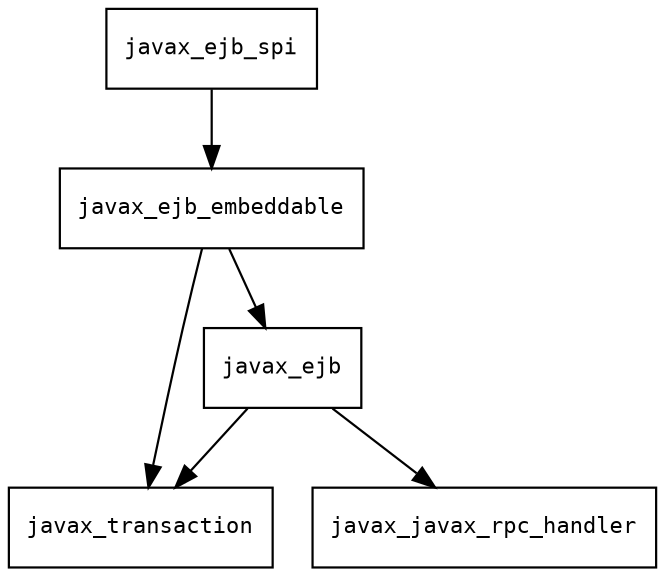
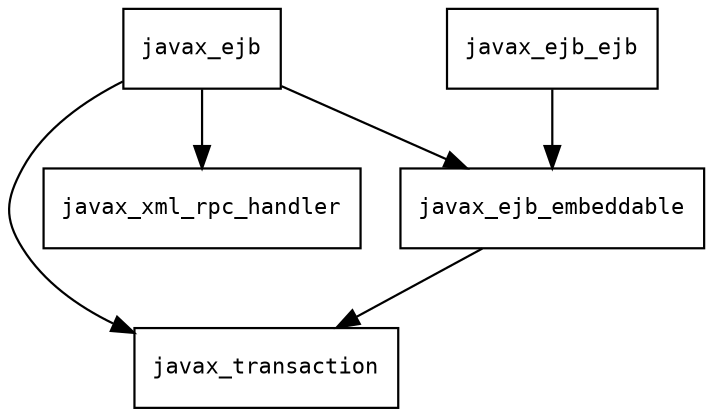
(212, 49) -> (552, 49)
(243, 278) -> (364, 123)
(484, 528) -> (202, 208)
